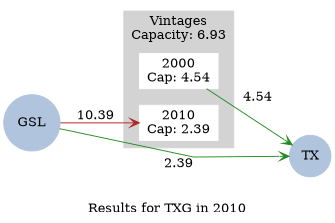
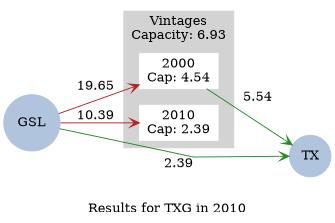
(258, 97) -> (258, 97)
none -> (95, 101)
